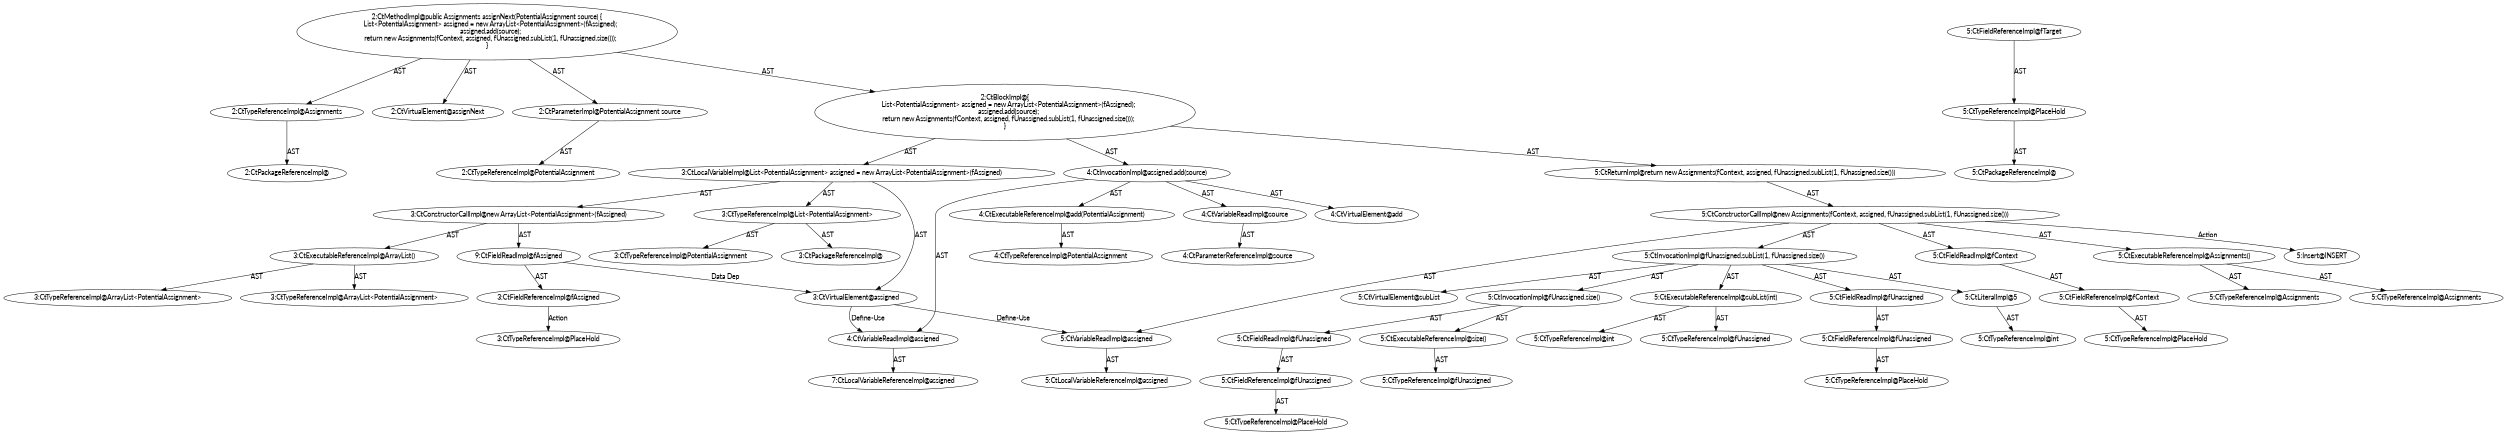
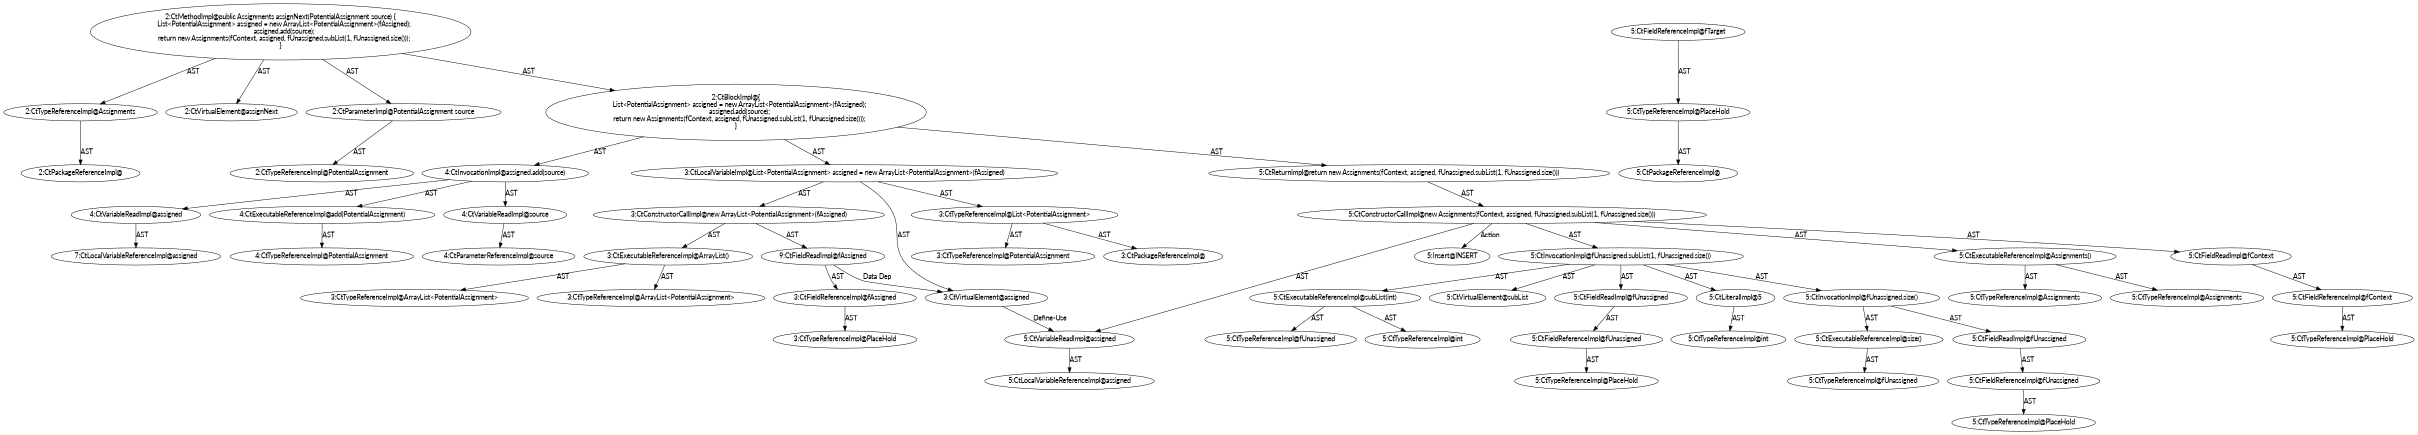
(1367, 215) -> none
(558, 319) -> (851, 319)
(850, 319) -> none
